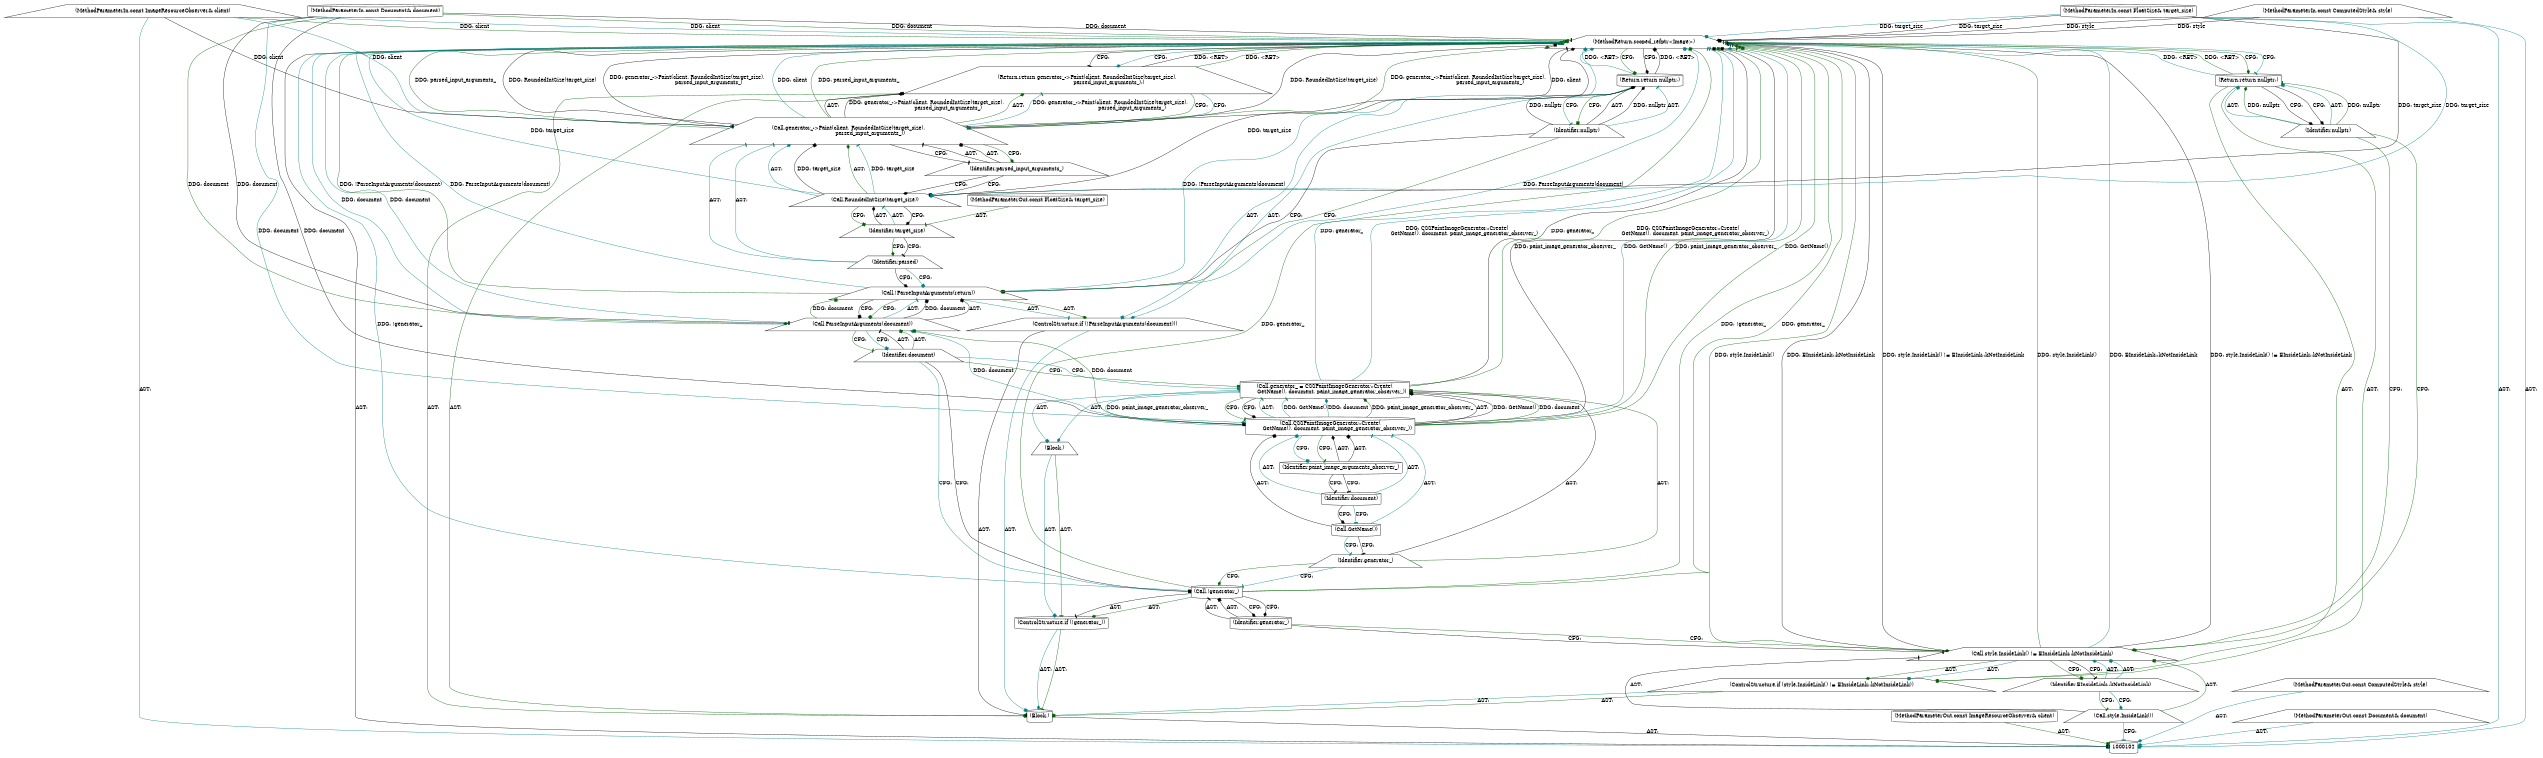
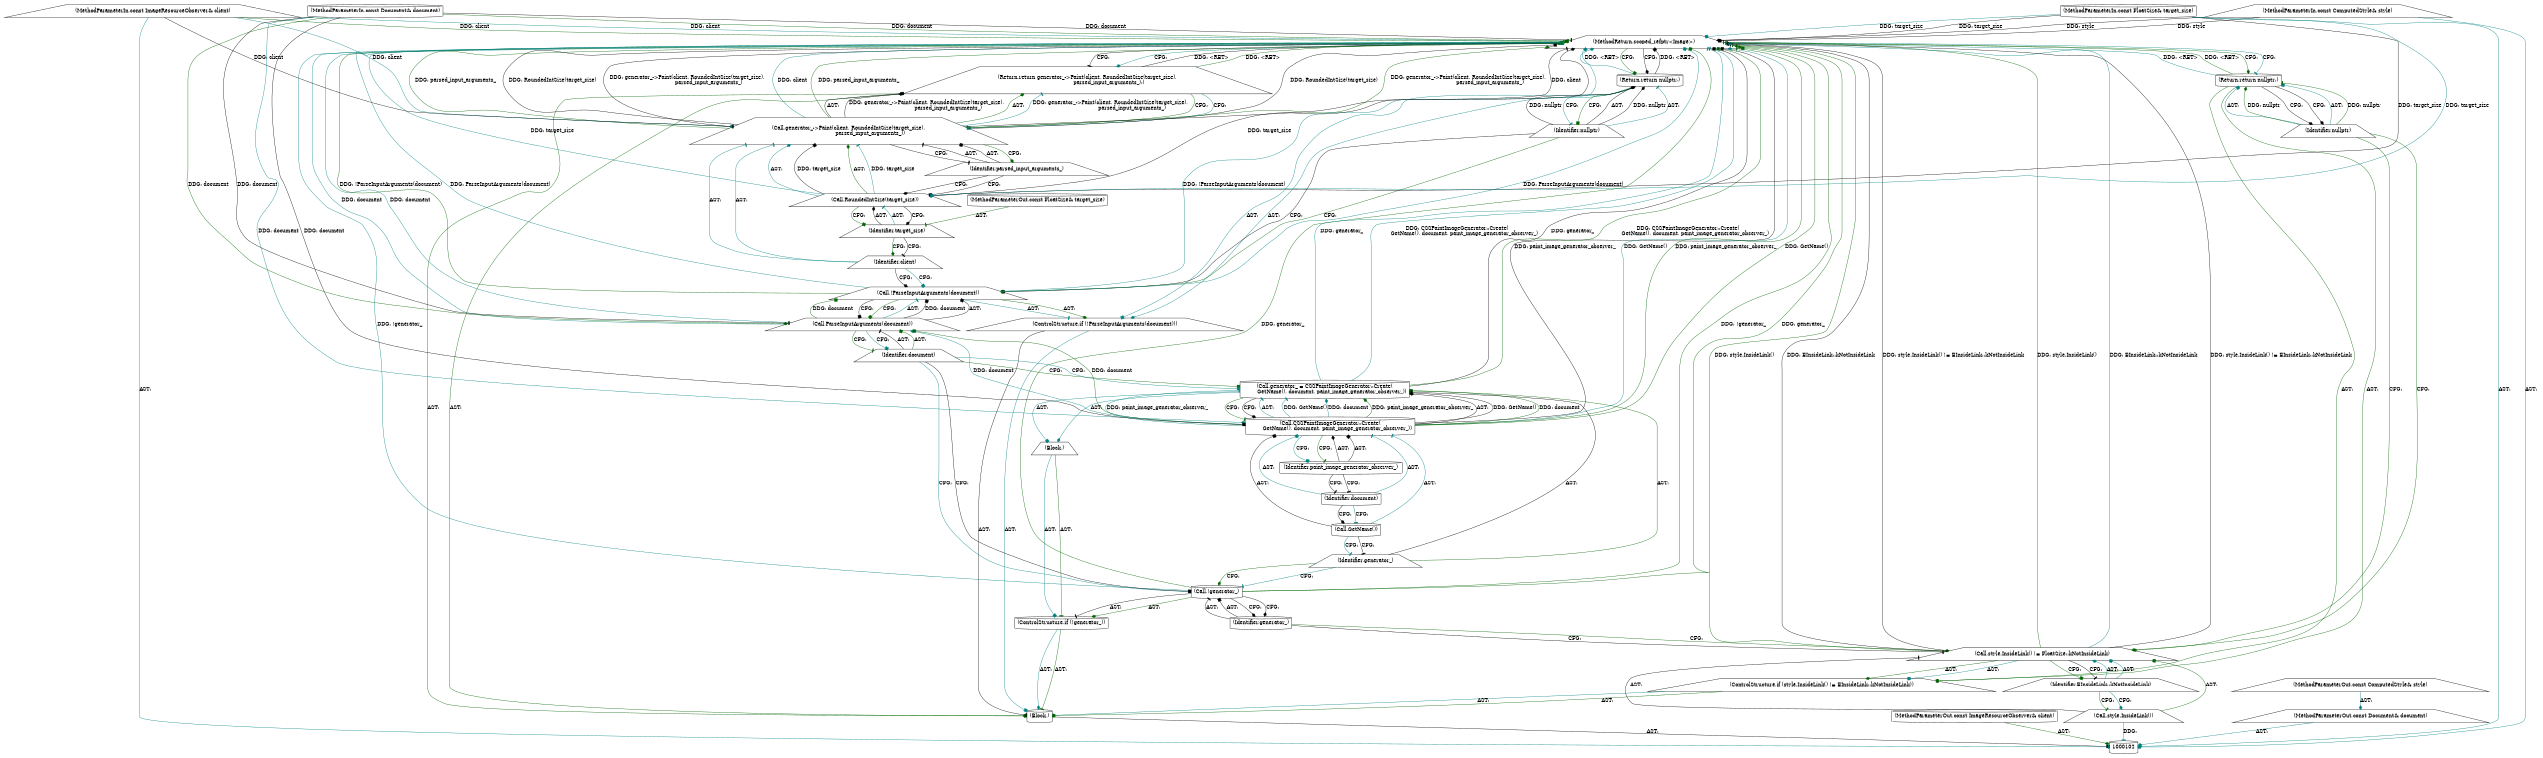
(895, 262) -> (895, 262)
(928, 293) -> (928, 293)
(1341, 468) -> (1341, 468)
(356, 611) -> none
(2042, 654) -> (2042, 654)
(2221, 708) -> (2360, 699)
(2131, 732) -> (2131, 732)
(2055, 733) -> (2055, 733)
